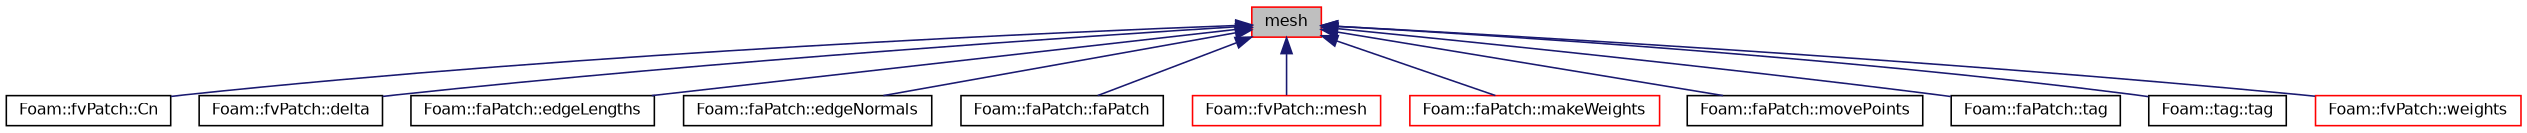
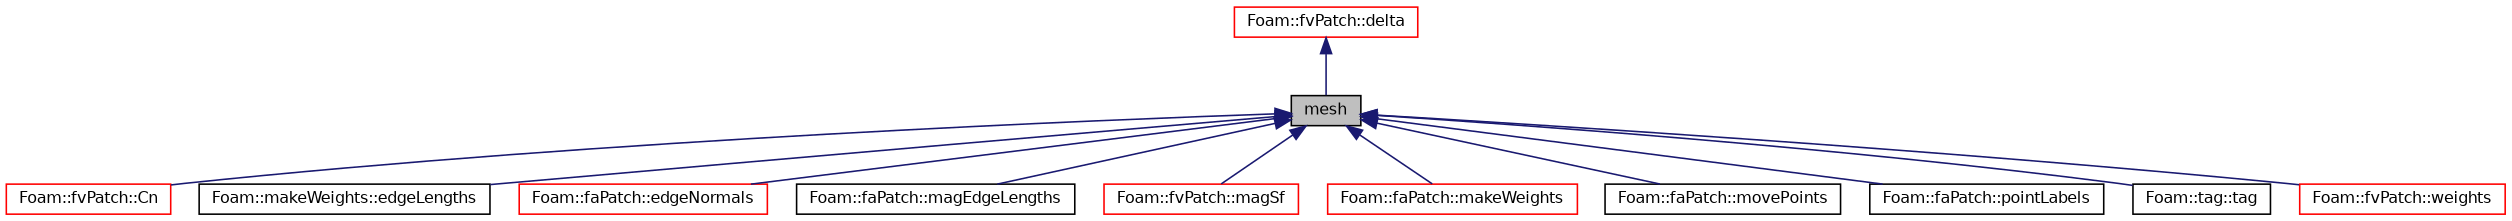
(1287, 22) -> (1326, 111)
(809, 57) -> (1326, 75)
(89, 111) -> (89, 199)
(291, 111) -> (1326, 22)
(533, 111) -> (345, 199)
(808, 111) -> (643, 199)
(1062, 111) -> (936, 199)
(1287, 111) -> (1201, 199)
(2036, 111) -> (1987, 199)
